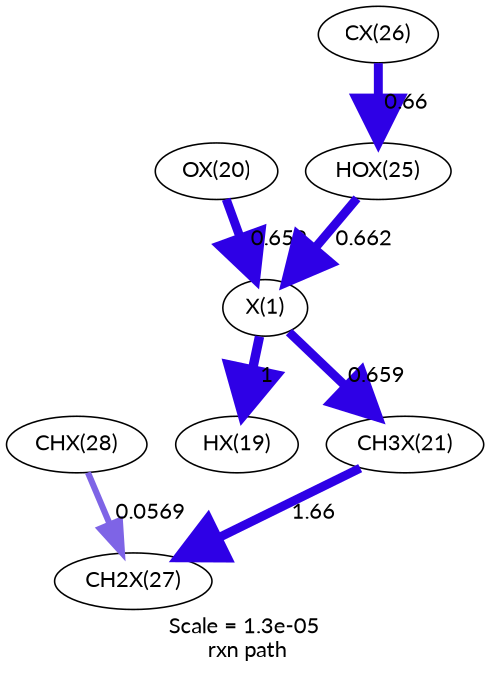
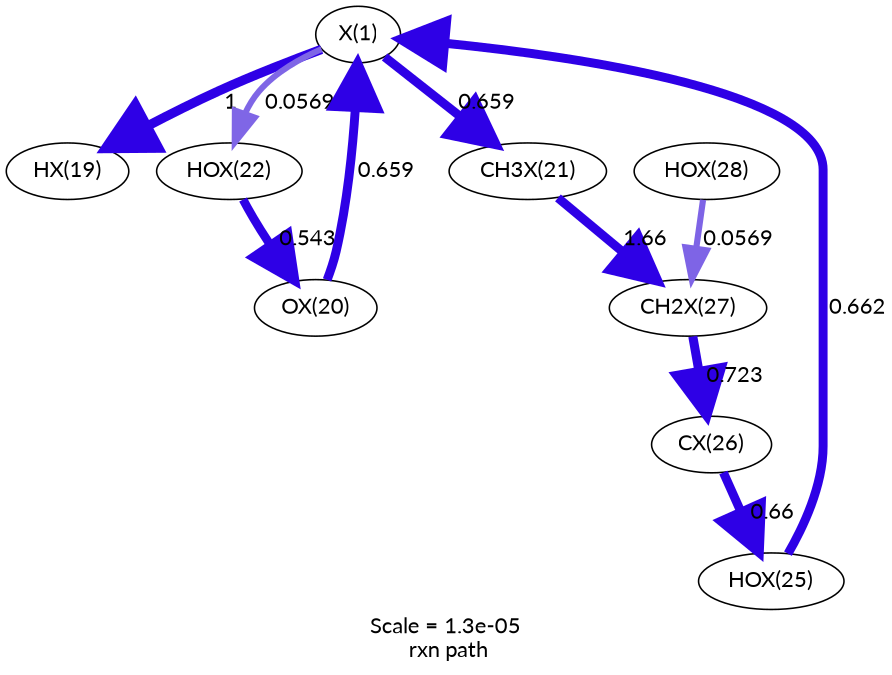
none -> (229, 171)
none -> (696, 354)
(77, 445) -> (707, 171)
